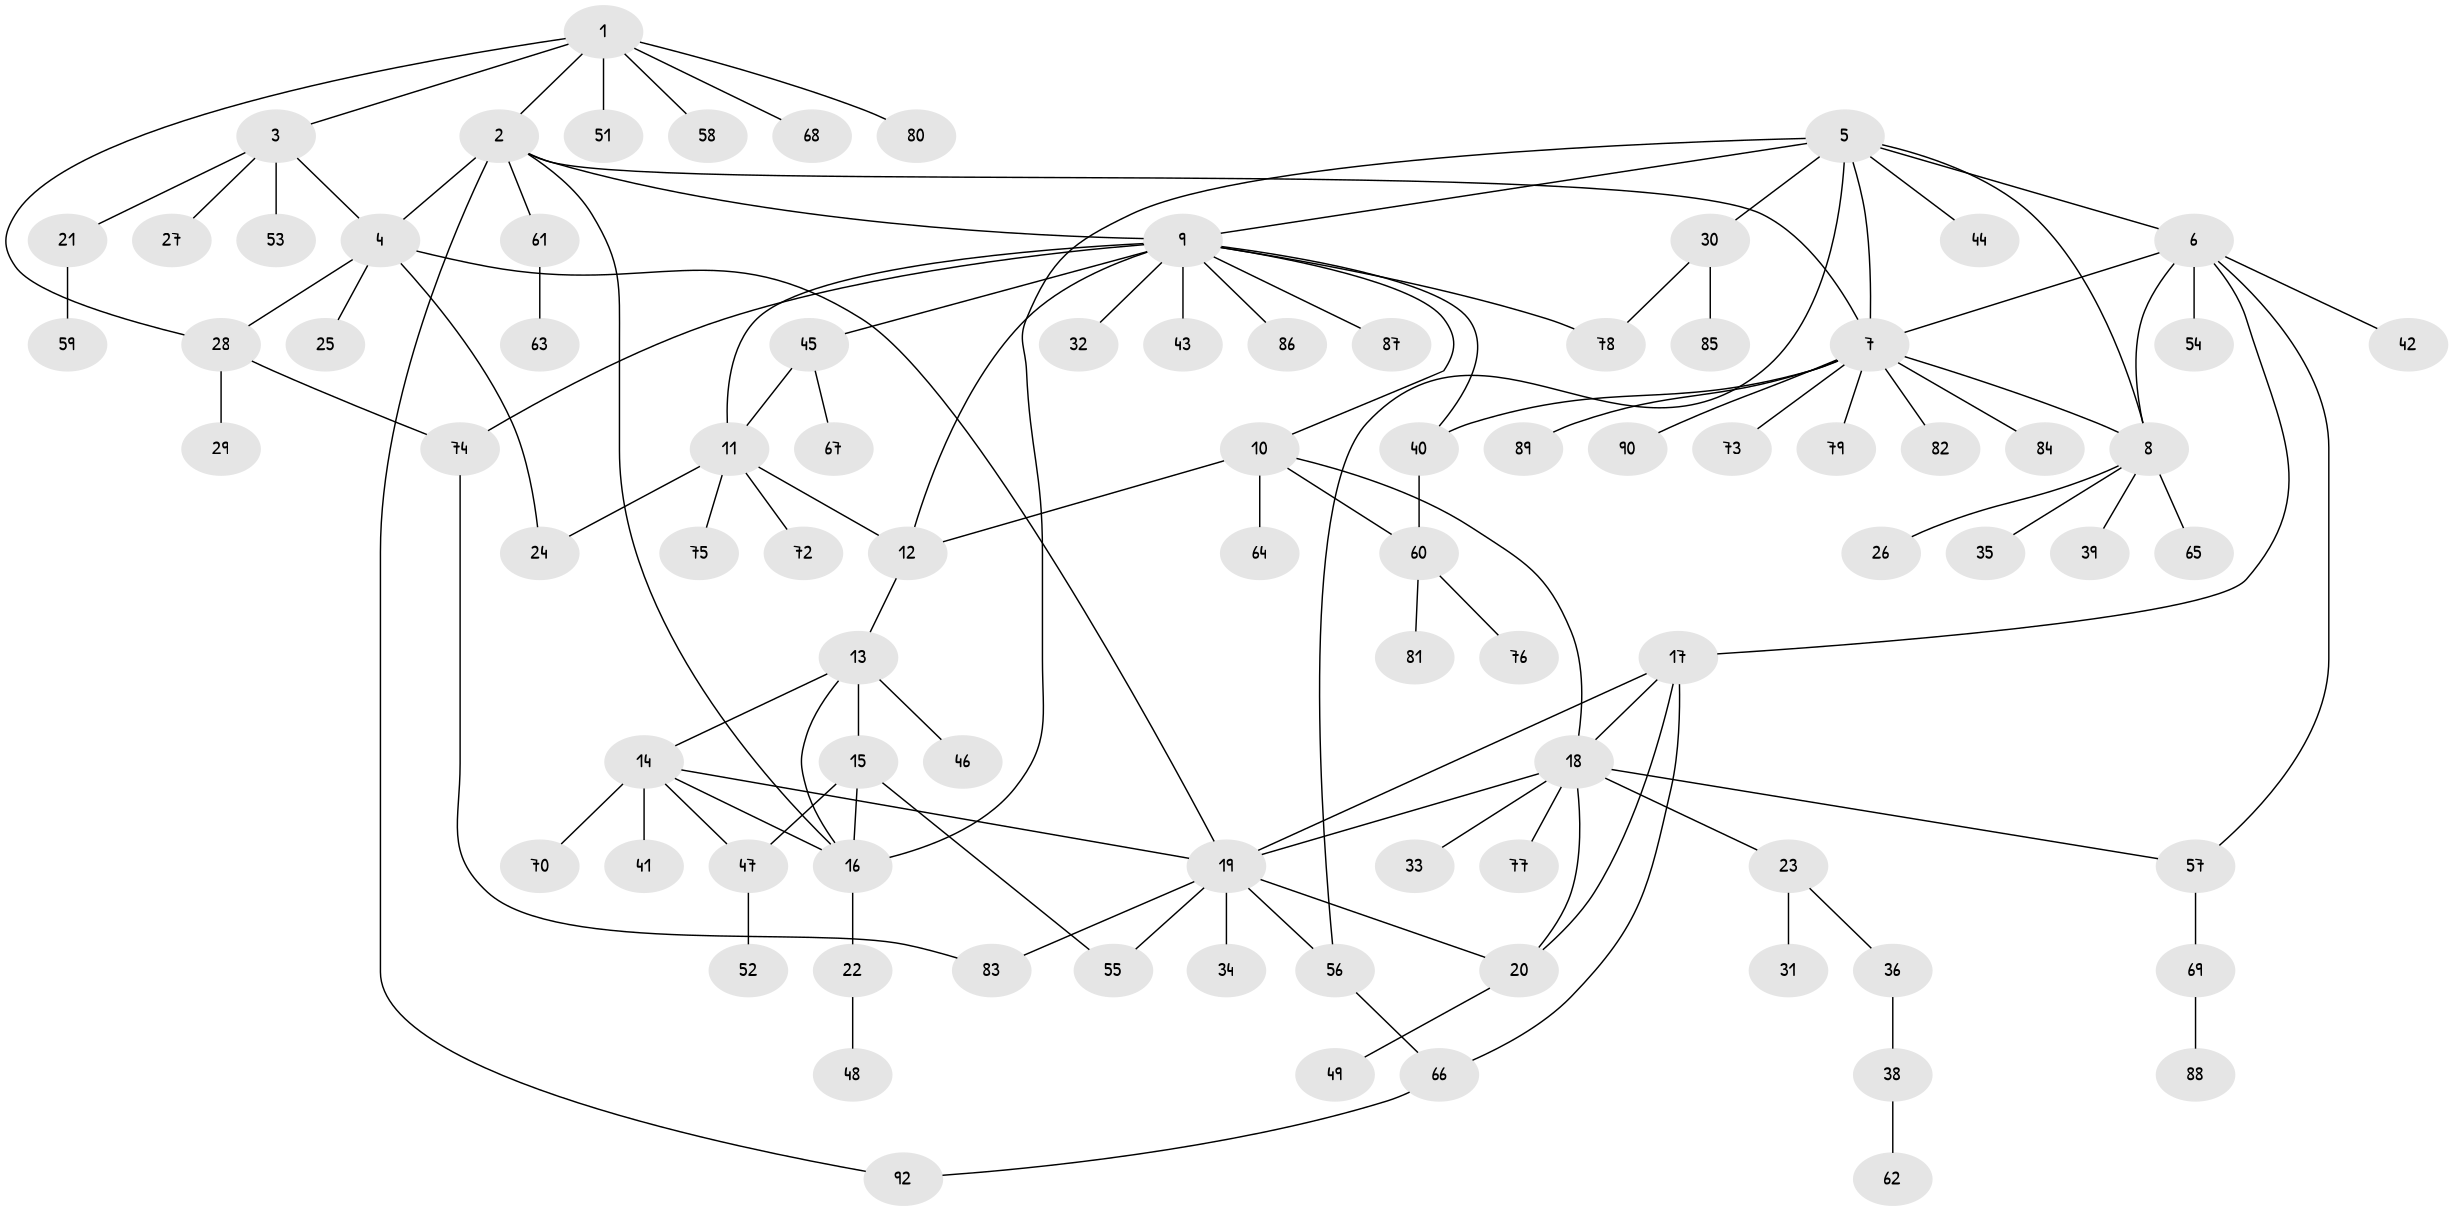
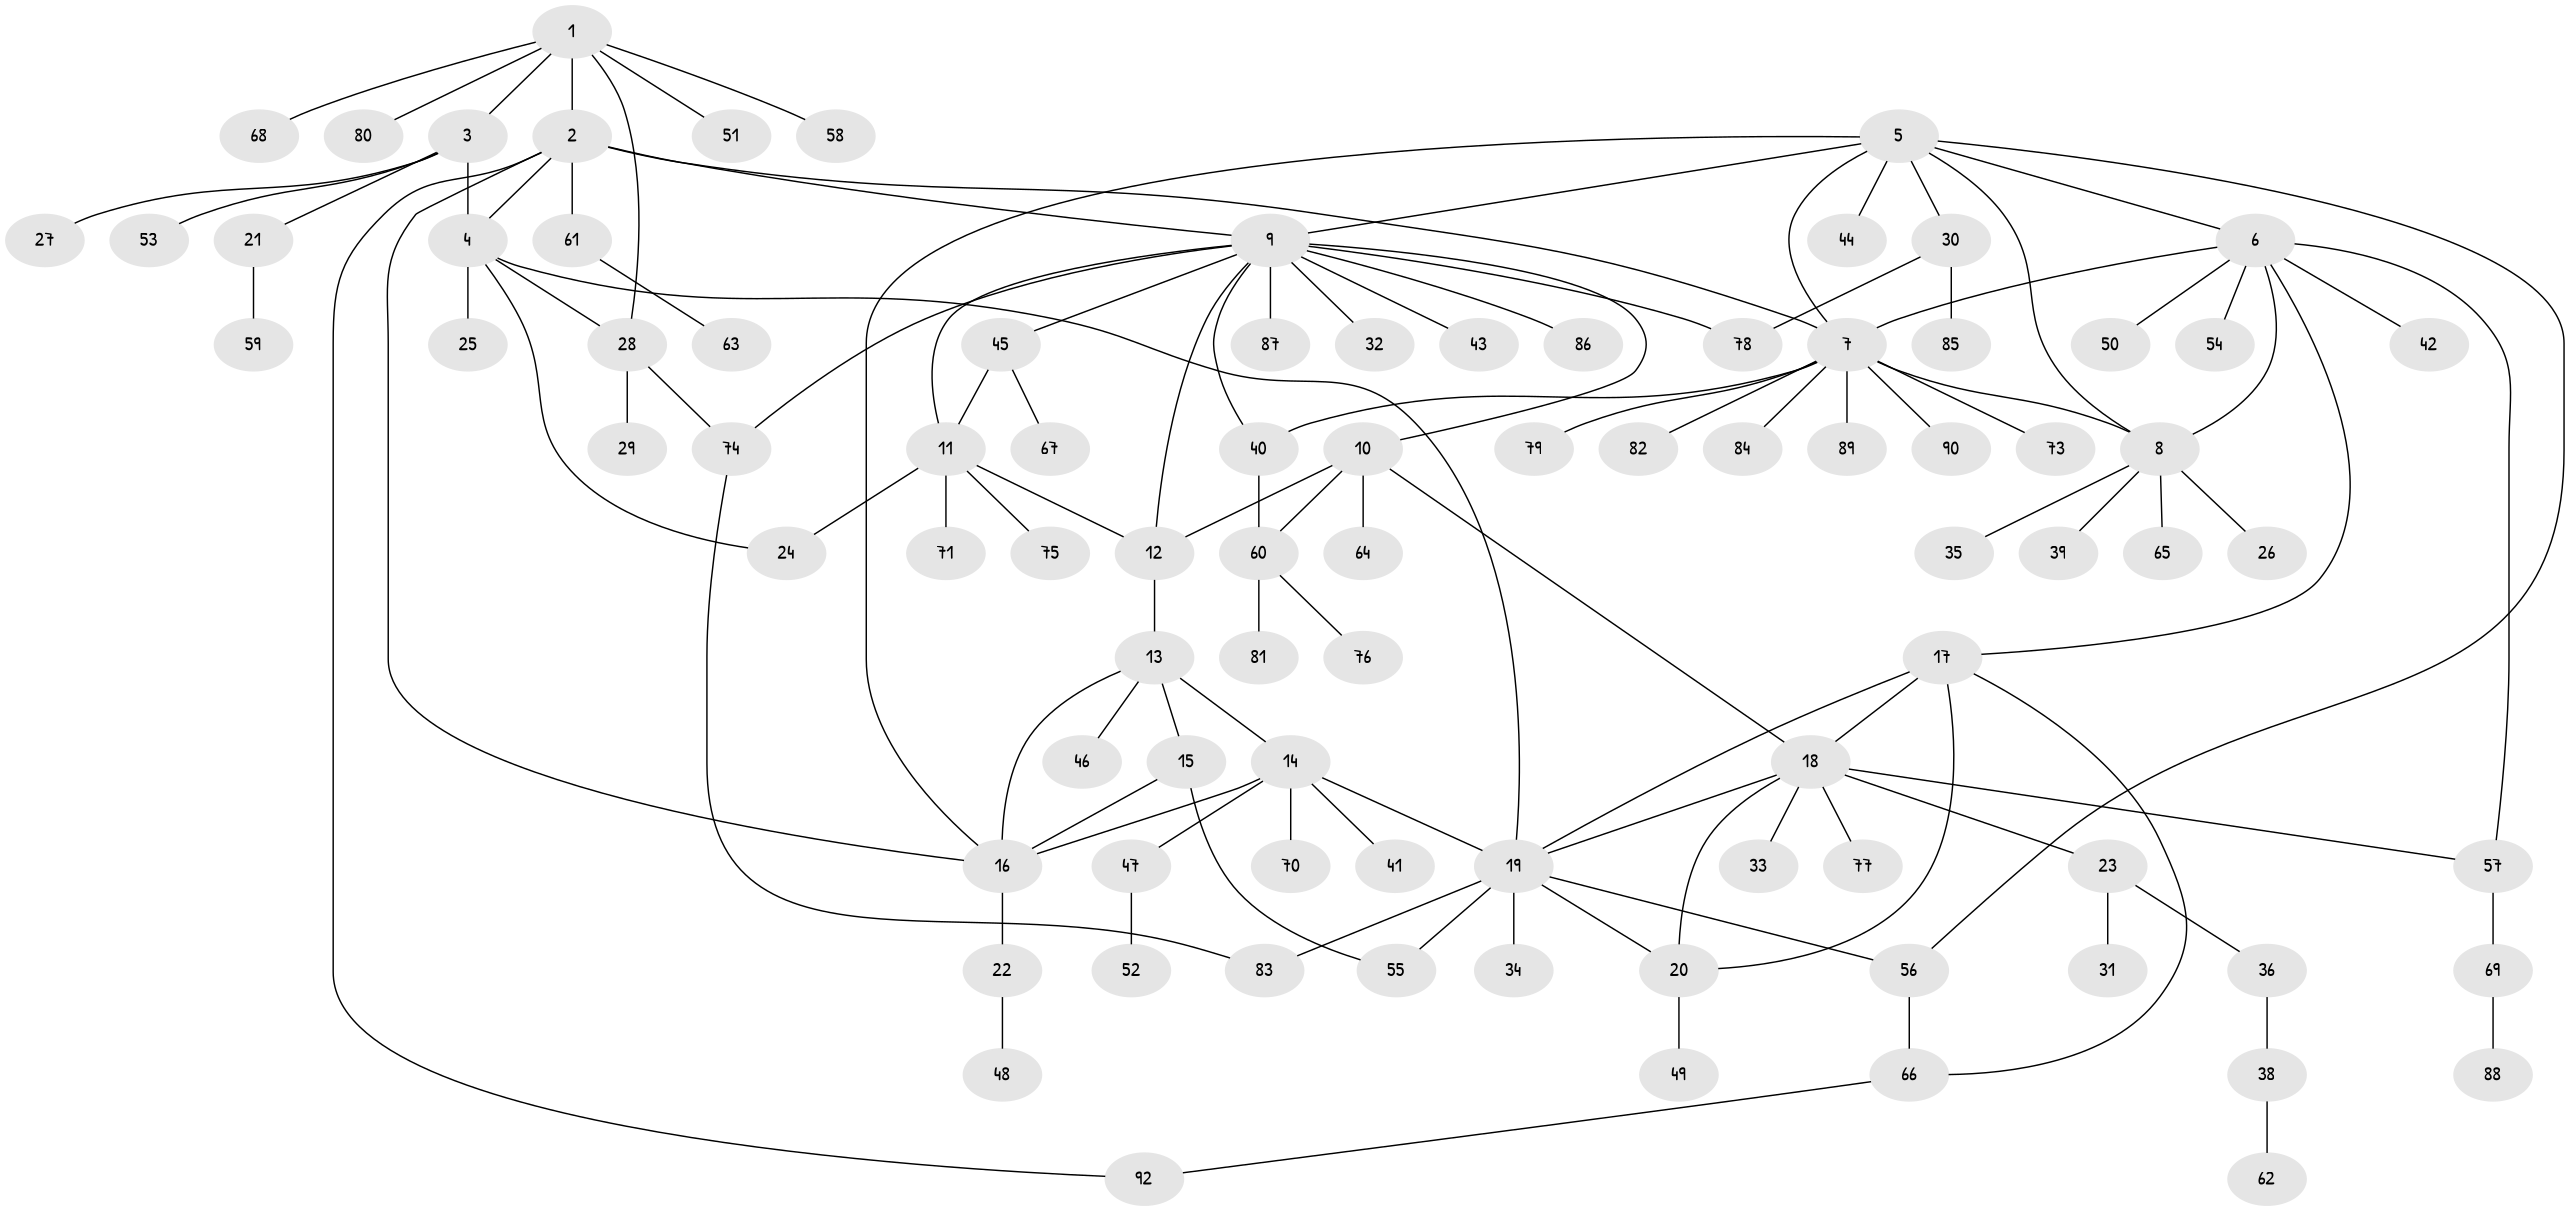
none -> (2111, 345)
(803, 553) -> (946, 553)
(795, 822) -> none
